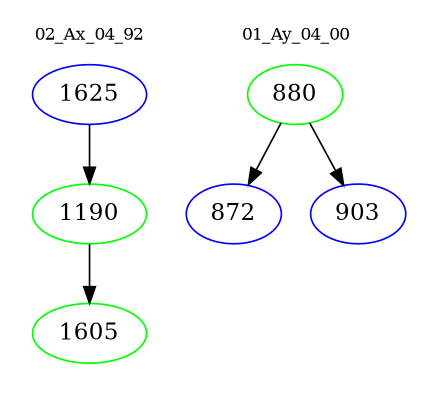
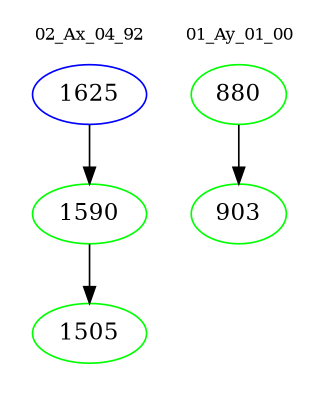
(296, 36) -> (240, 36)
(90, 214) -> (90, 214)
(234, 214) -> none
(358, 214) -> (239, 214)
(90, 333) -> (90, 333)
